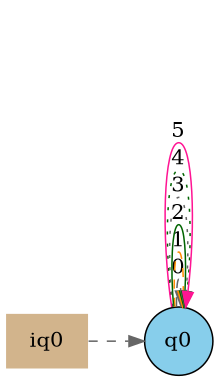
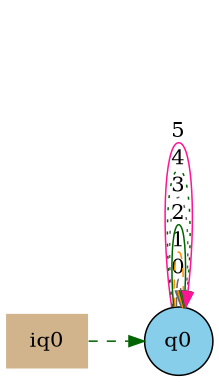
(109, 341) -> (109, 341)
